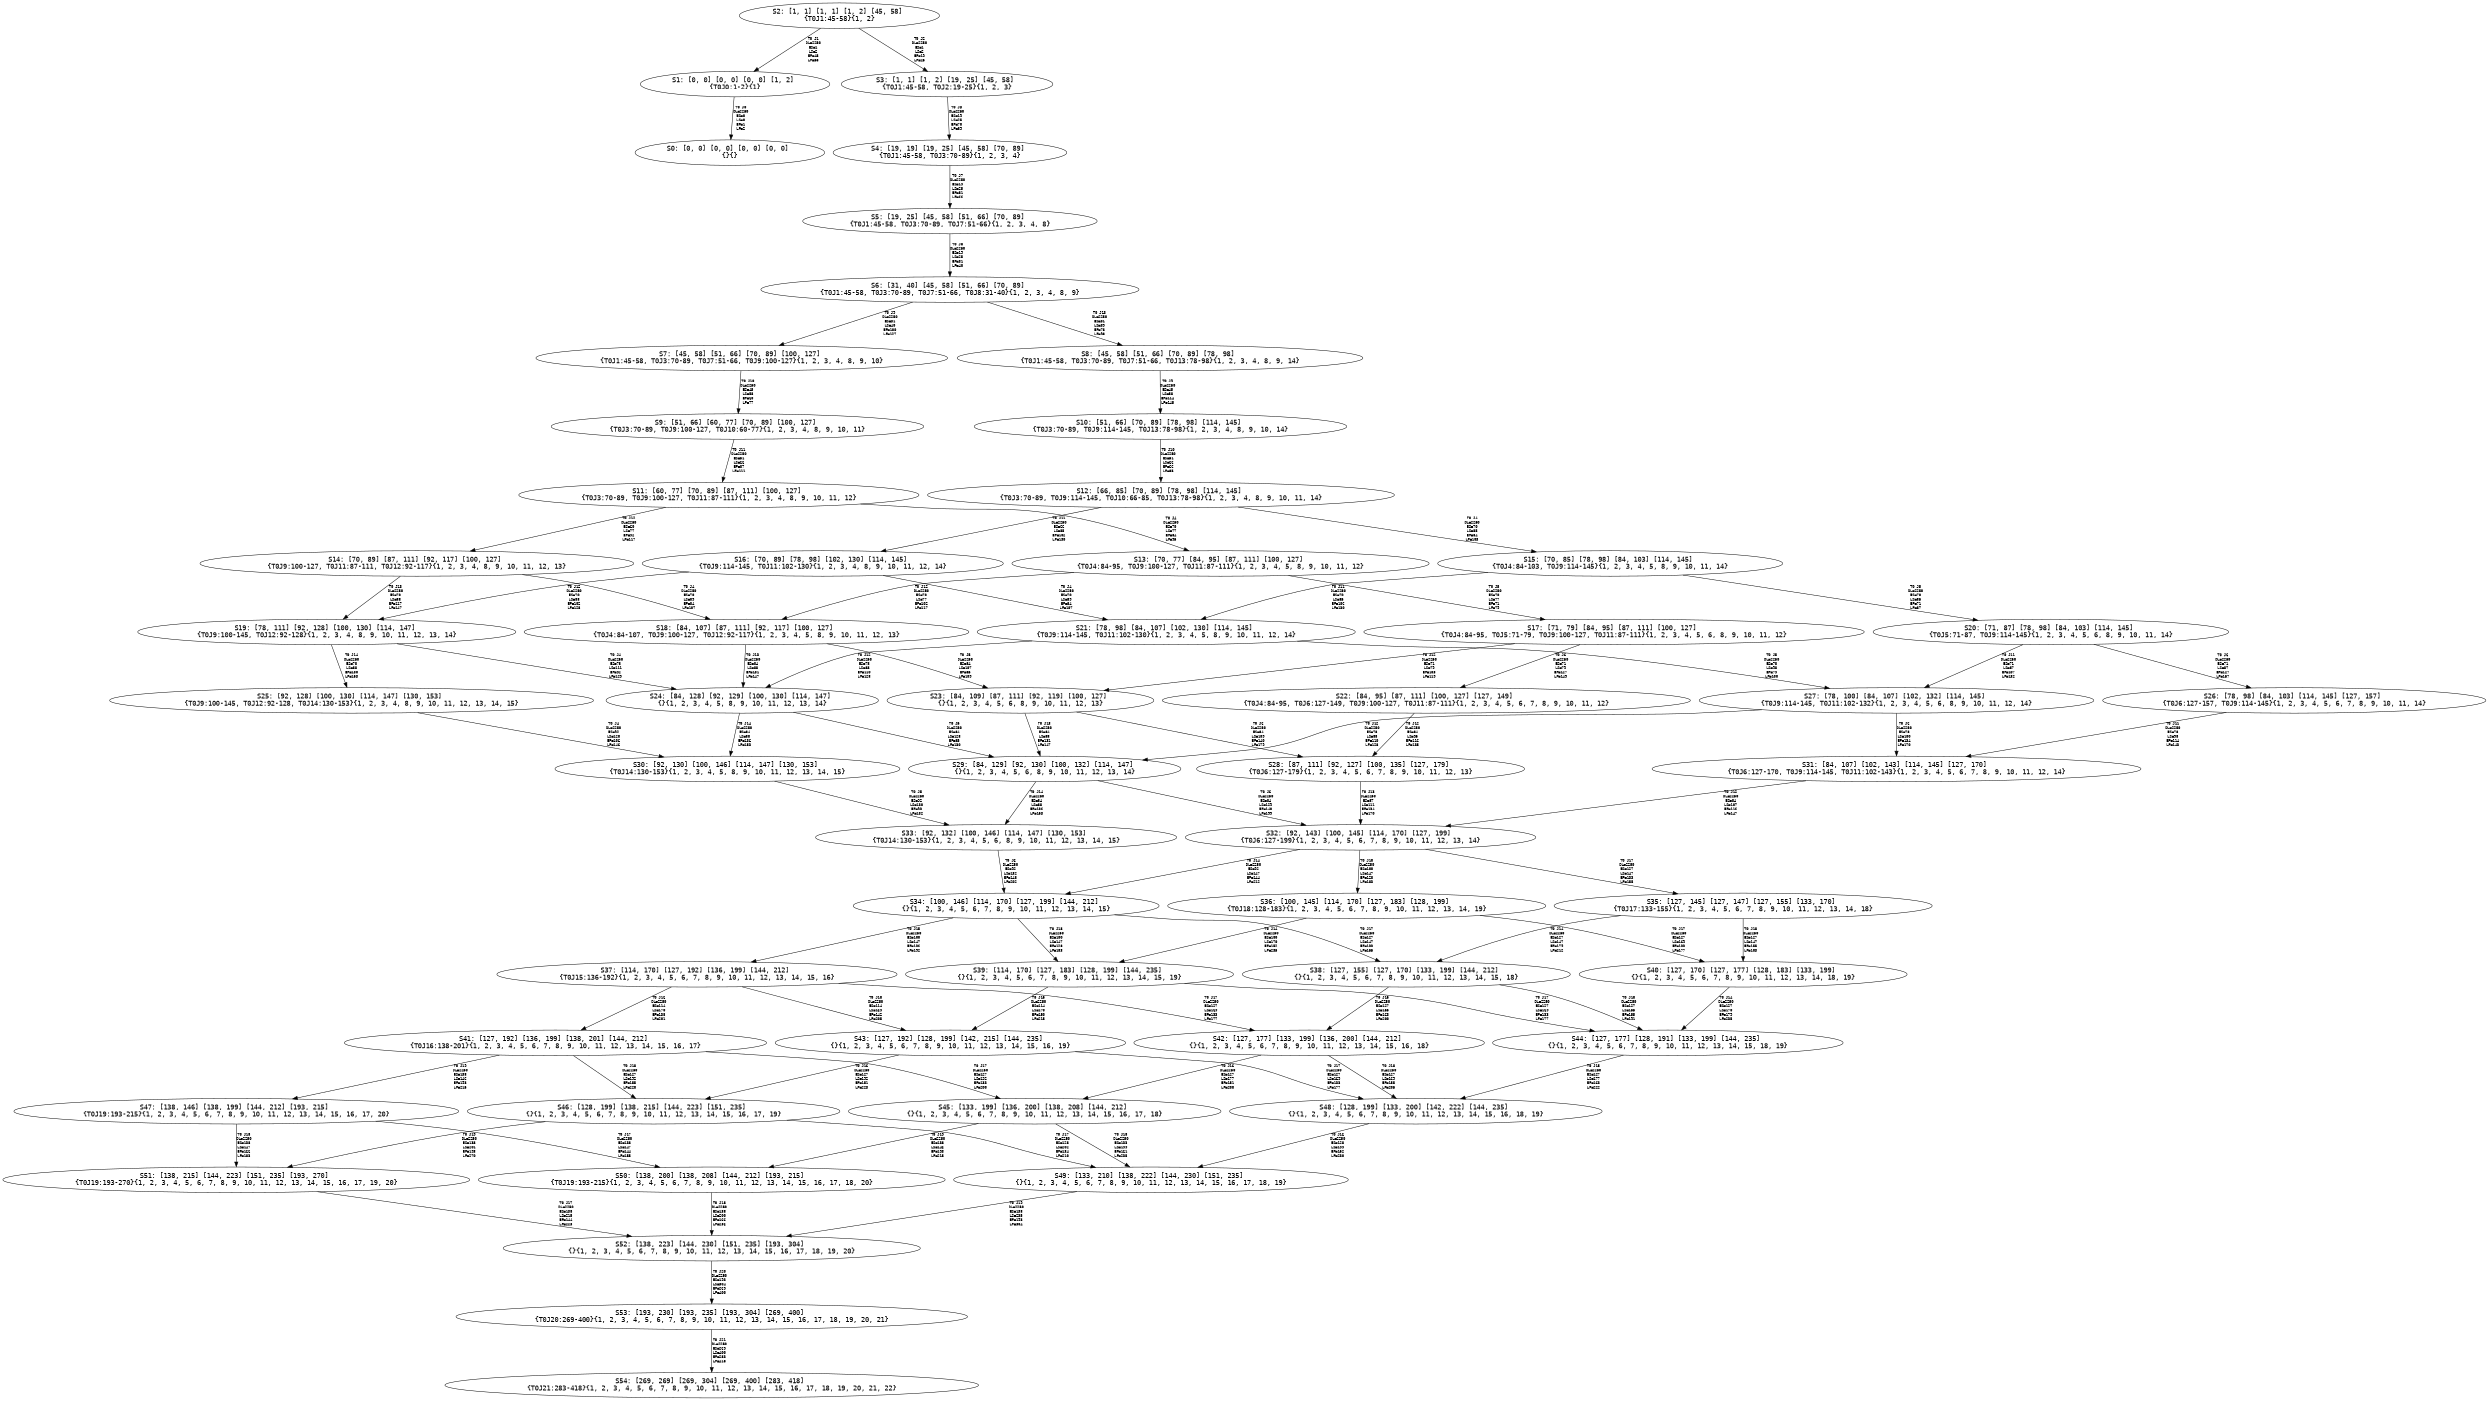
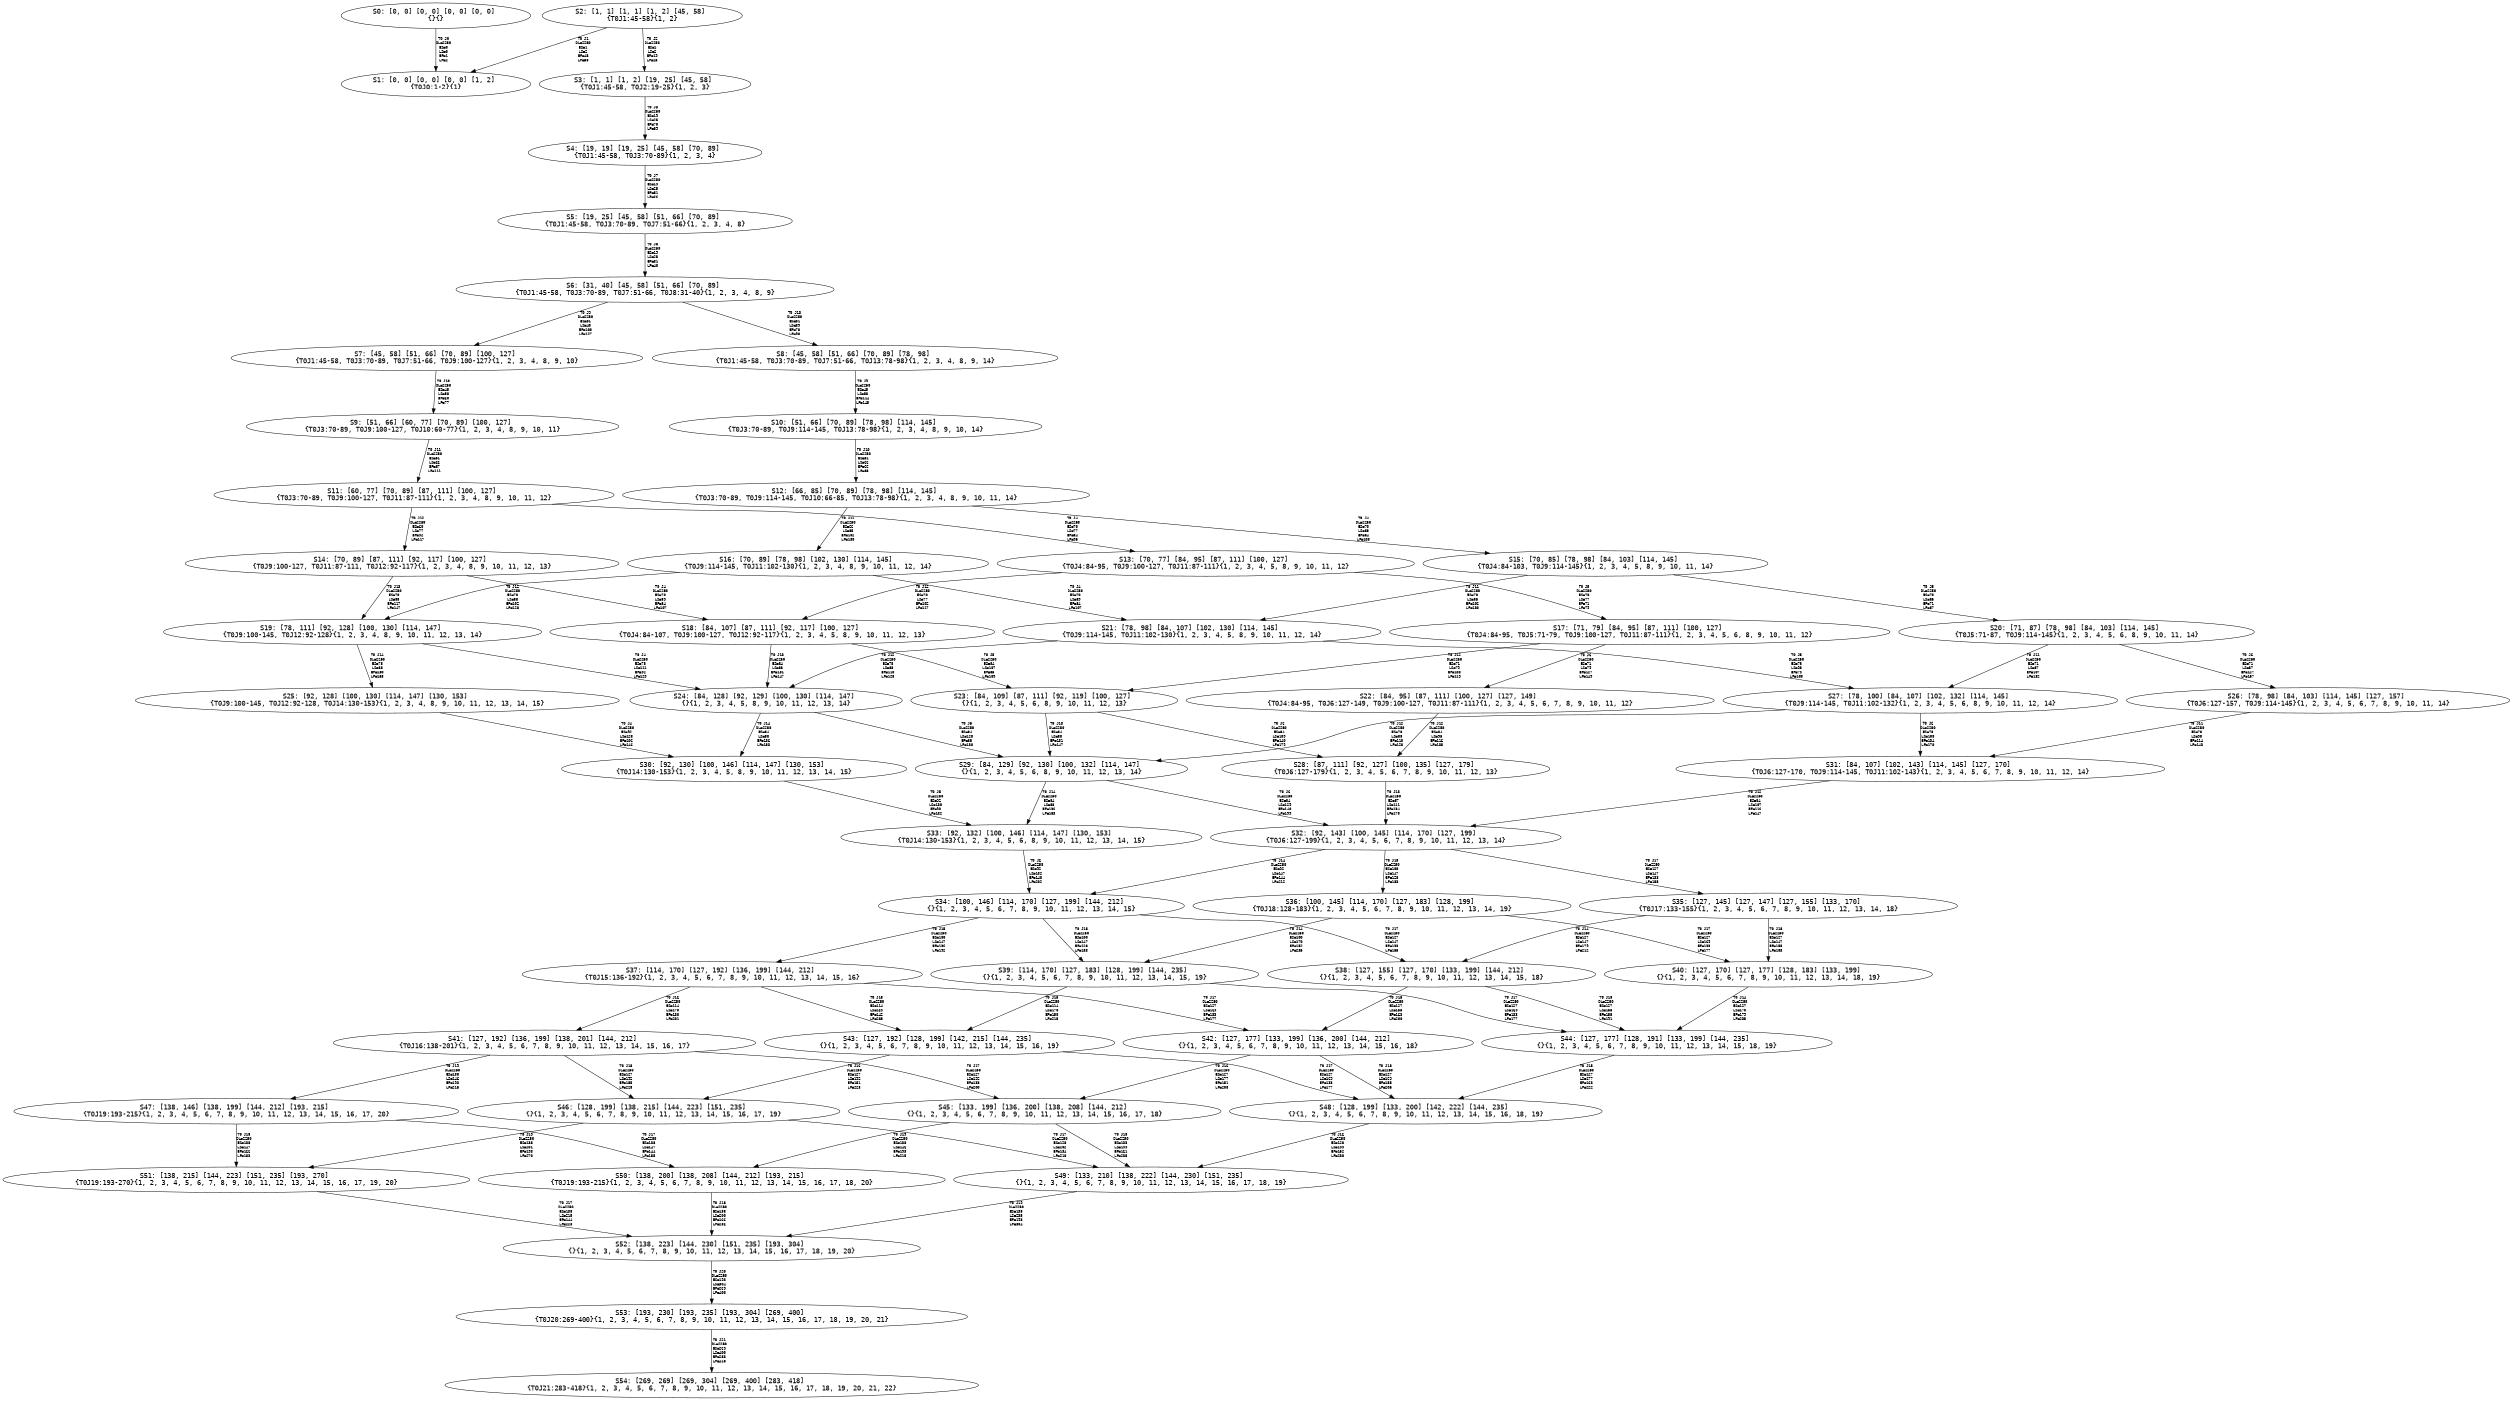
(733, 116) -> (436, 47)
